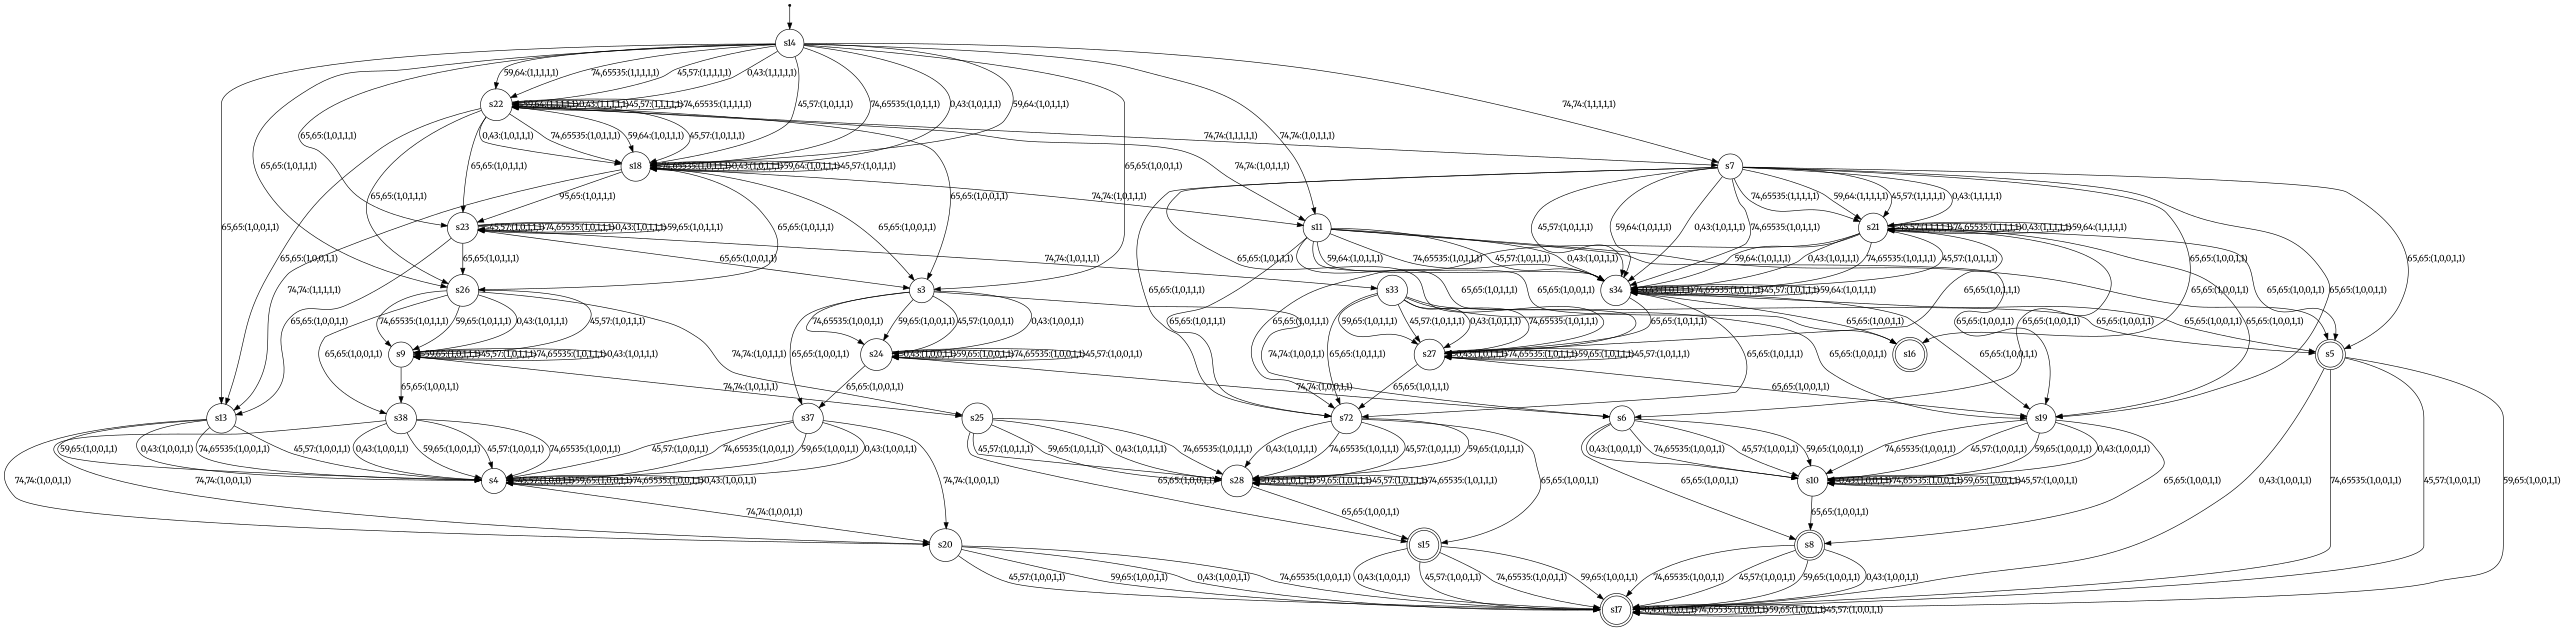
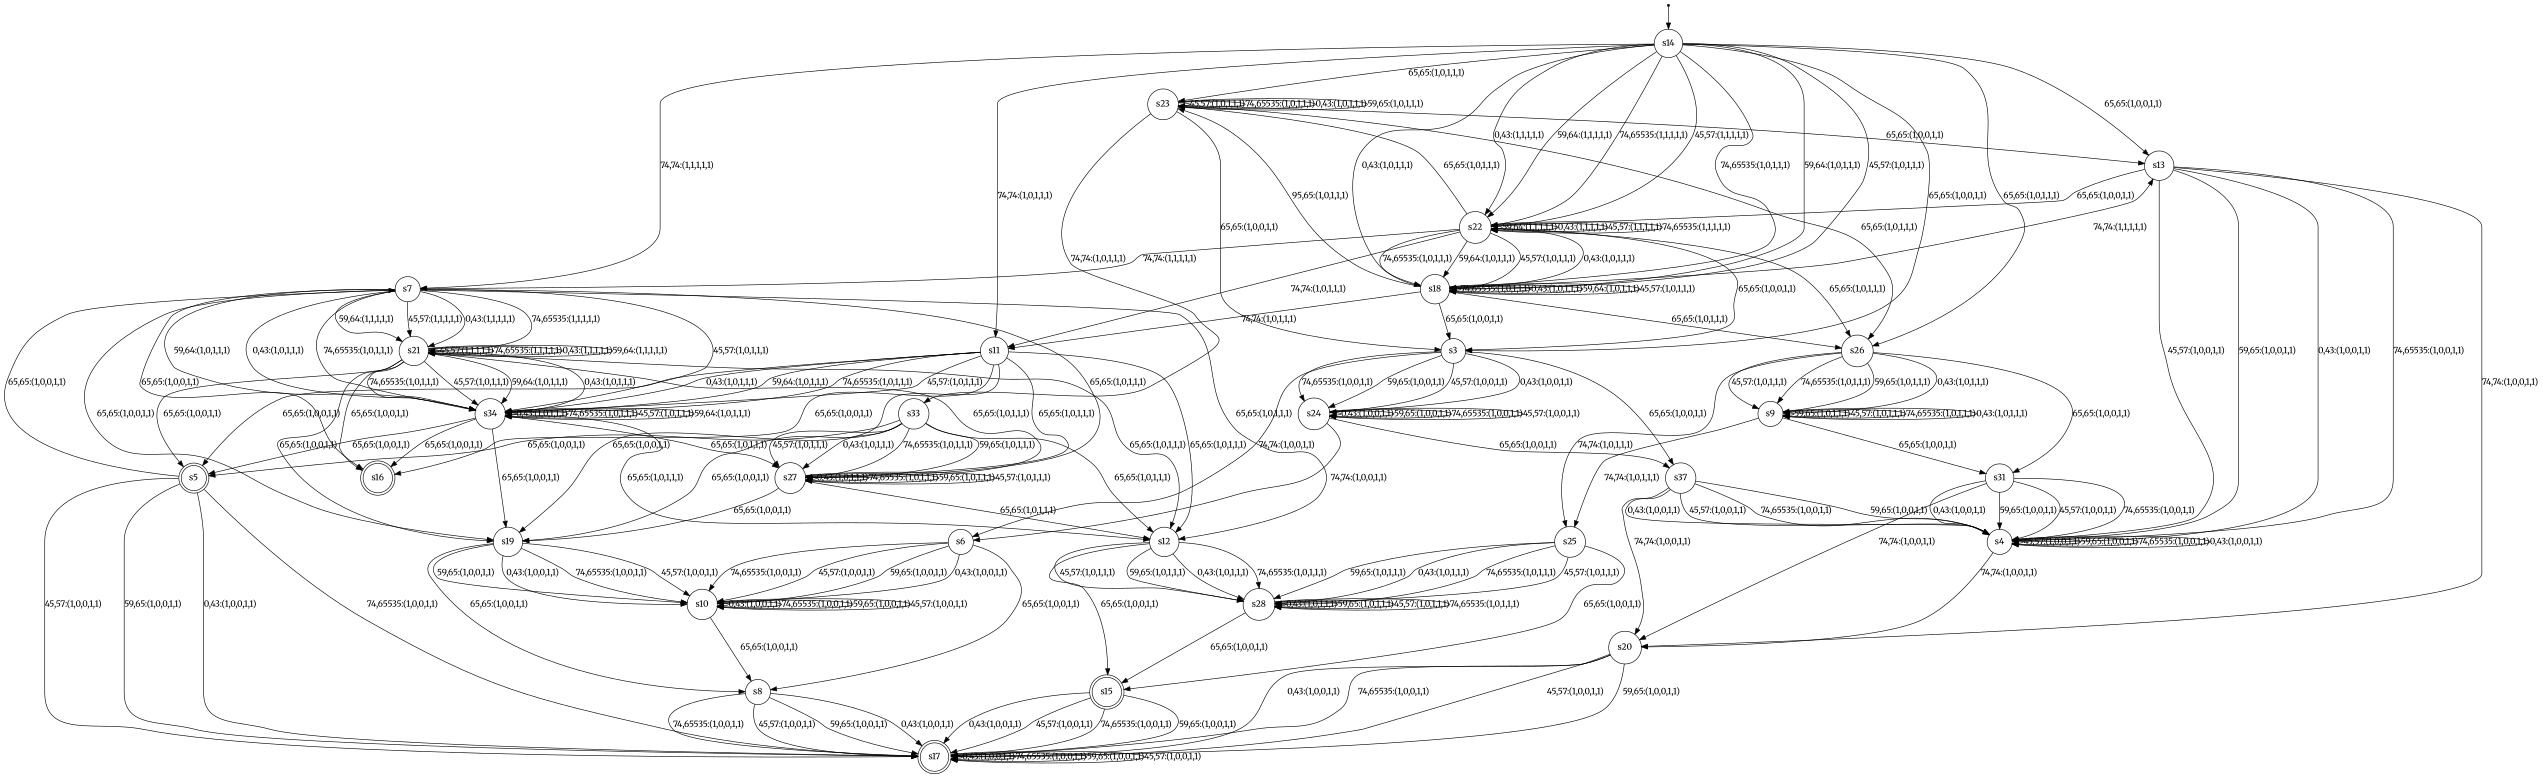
(2148, 177) -> (72, 313)
(309, 213) -> (1824, 212)
(2021, 359) -> (349, 403)
(401, 418) -> (2000, 478)
(1346, 418) -> (1164, 542)
(1810, 545) -> (758, 692)
